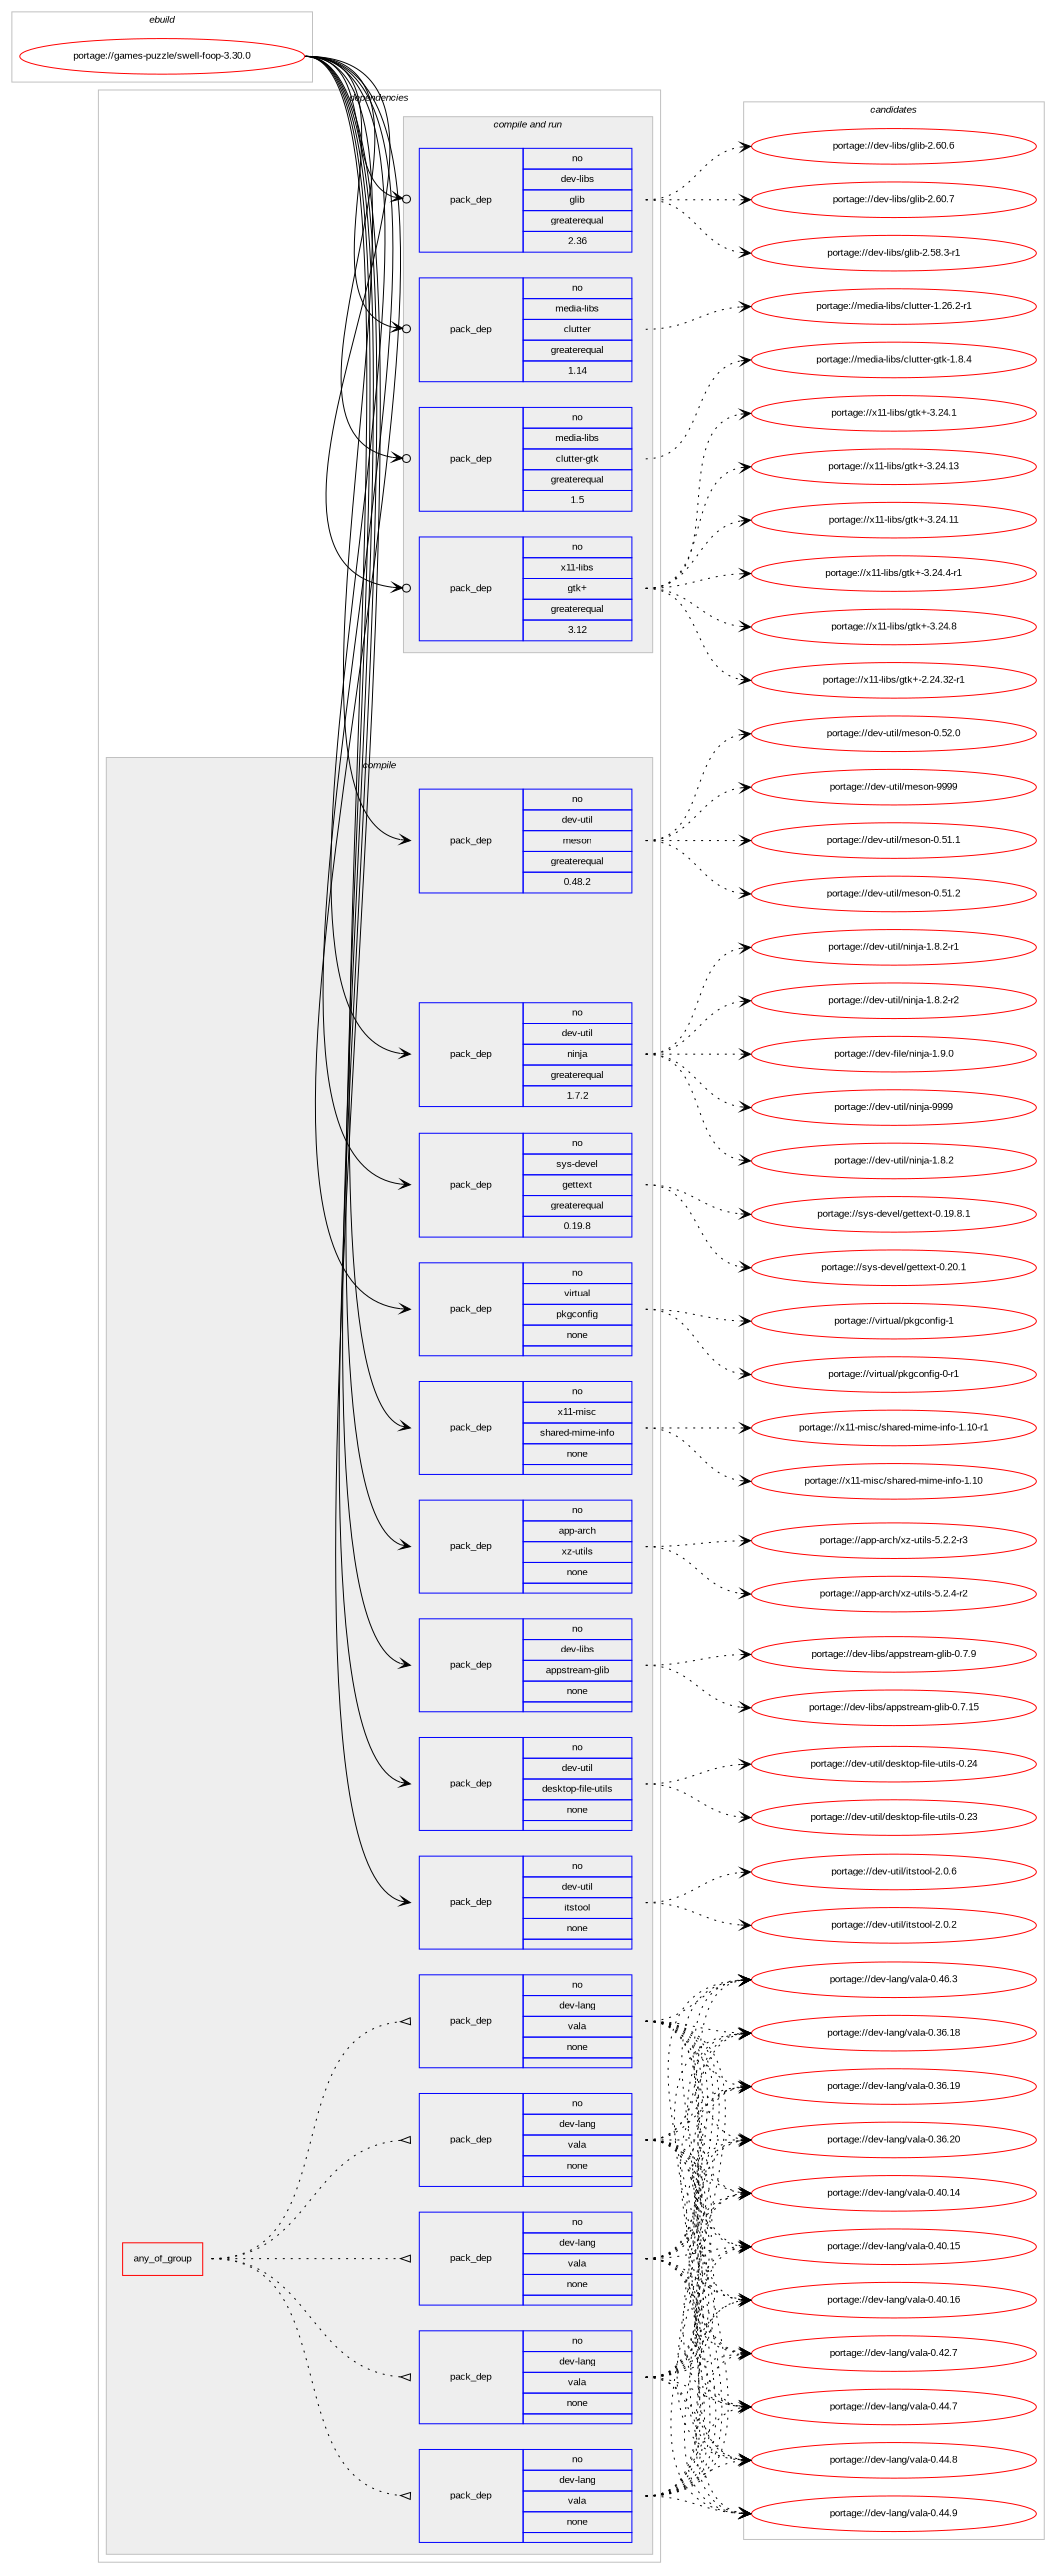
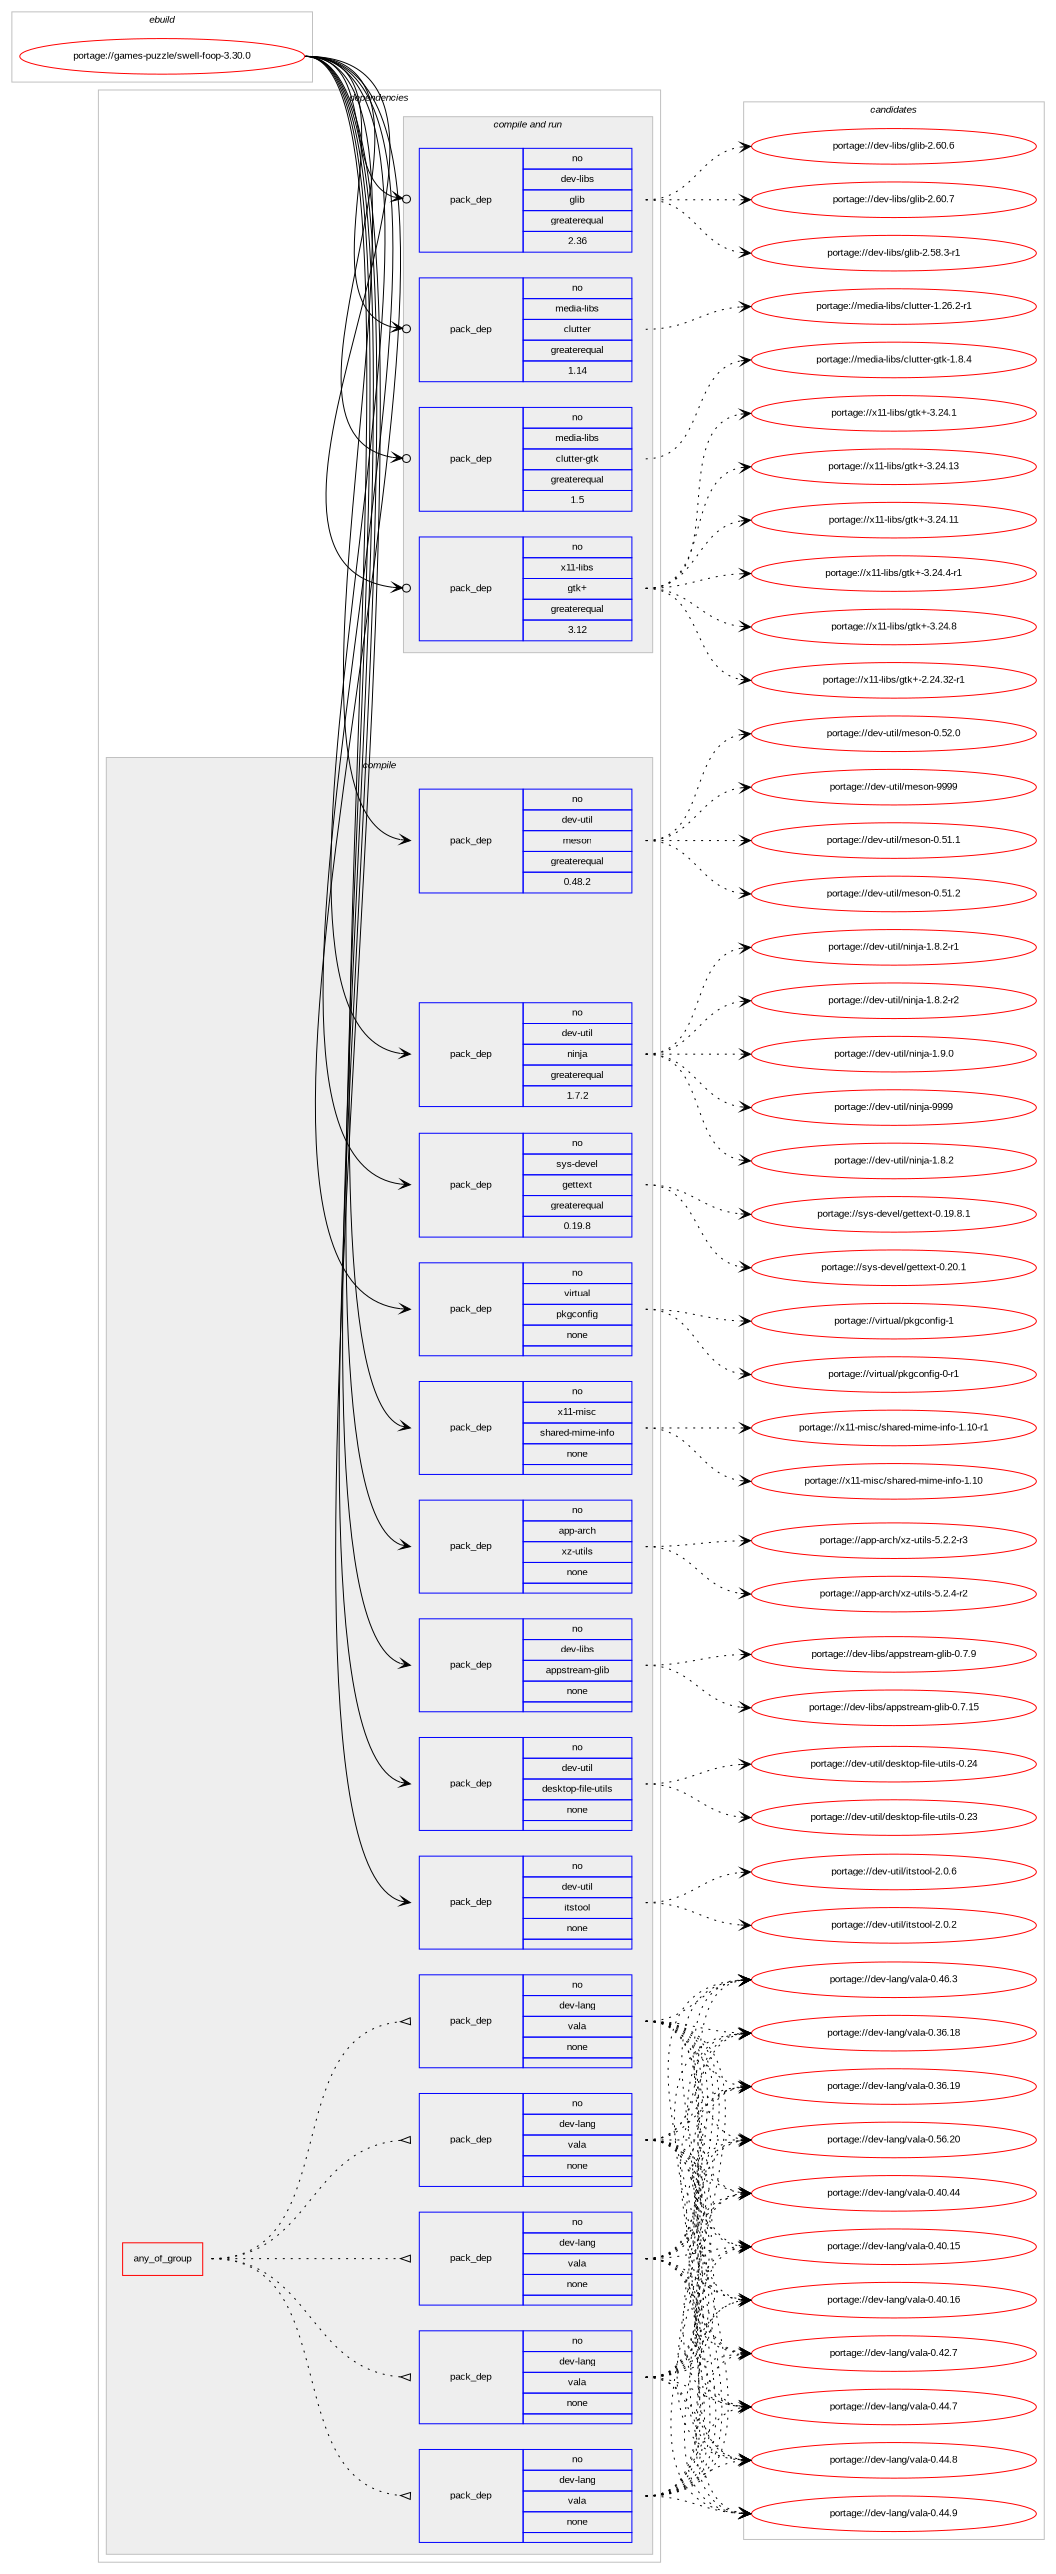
(894, 1054) -> (894, 1054)
(894, 2140) -> (894, 2140)
(894, 2193) -> (894, 2193)
